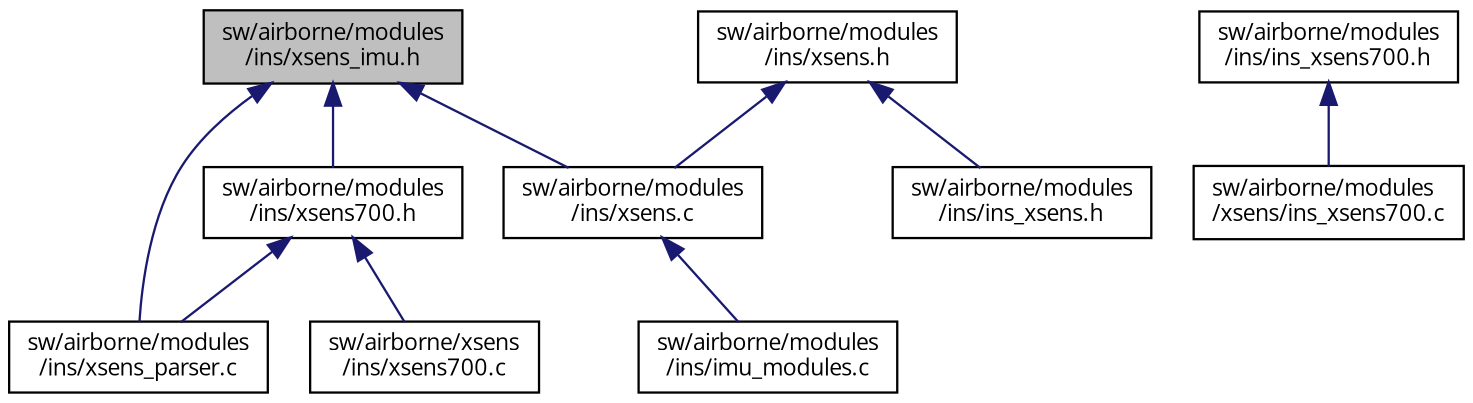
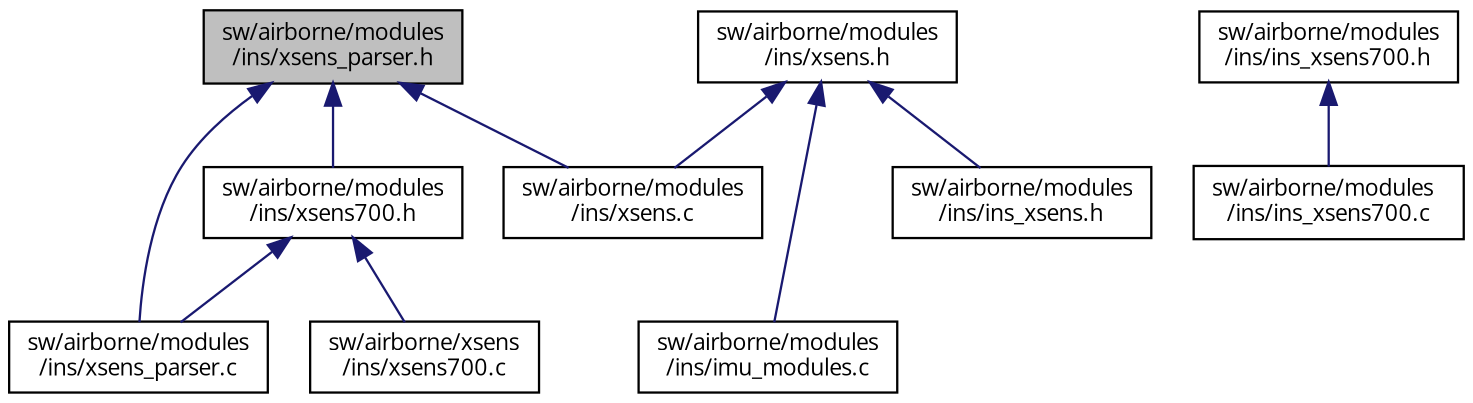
(333, 47) -> (333, 47)
(1329, 203) -> (1329, 203)
(708, 289) -> (795, 214)
